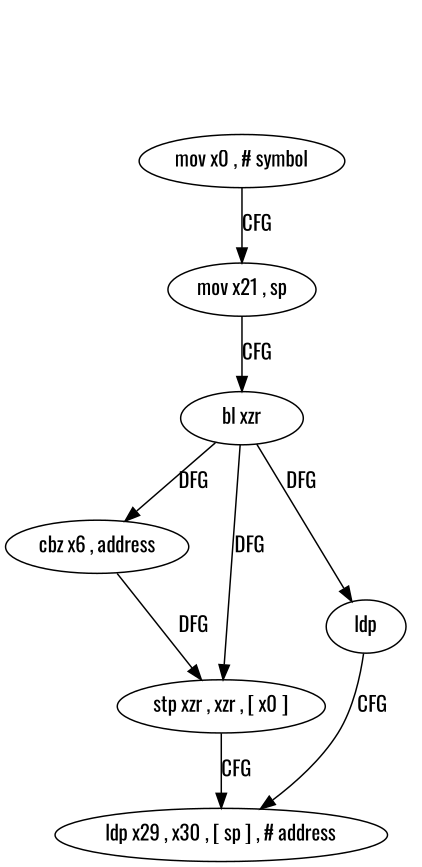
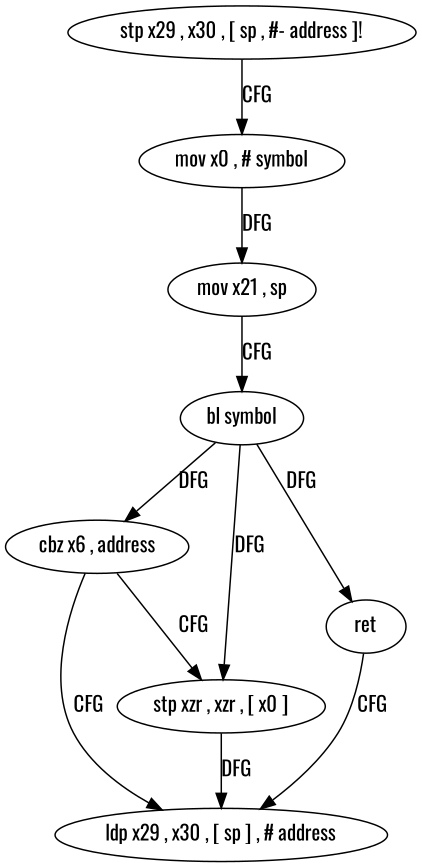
none -> (242, 33)
(257, 225) -> (257, 225)
(242, 418) -> (242, 418)
(194, 627) -> (194, 627)
(366, 627) -> (366, 627)
none -> (64, 704)
(237, 771) -> (237, 771)
